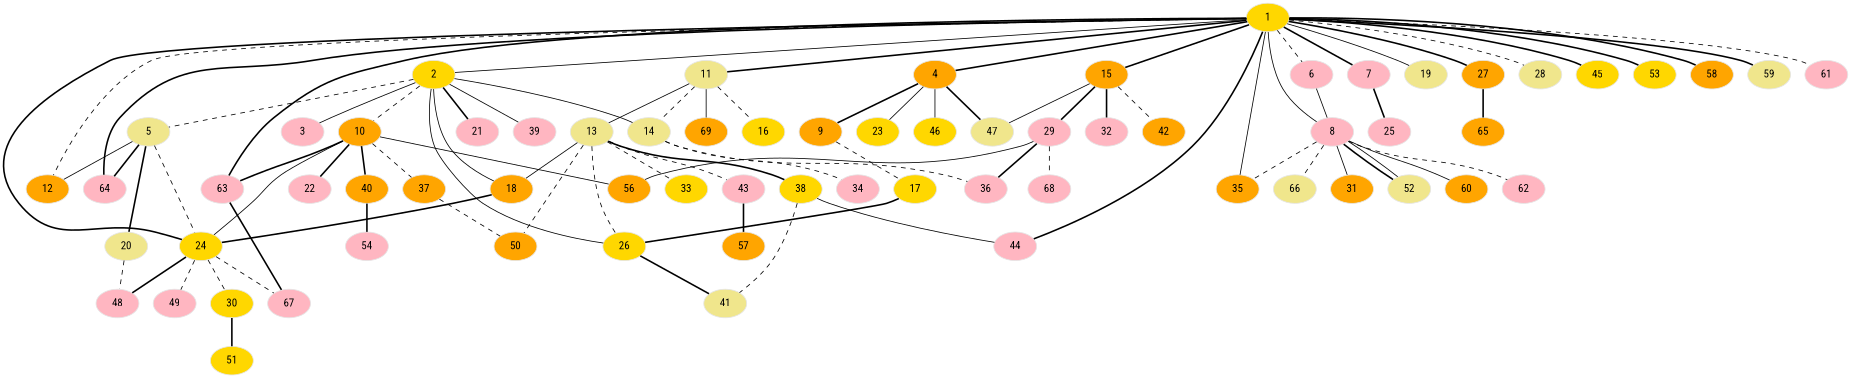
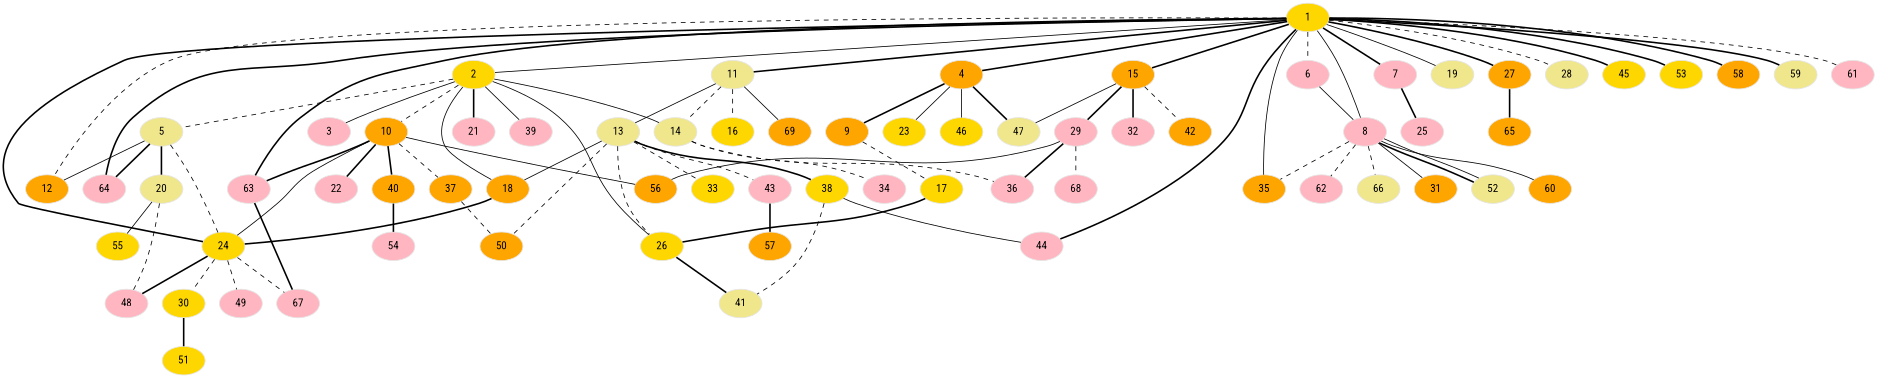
none -> (118, 246)
